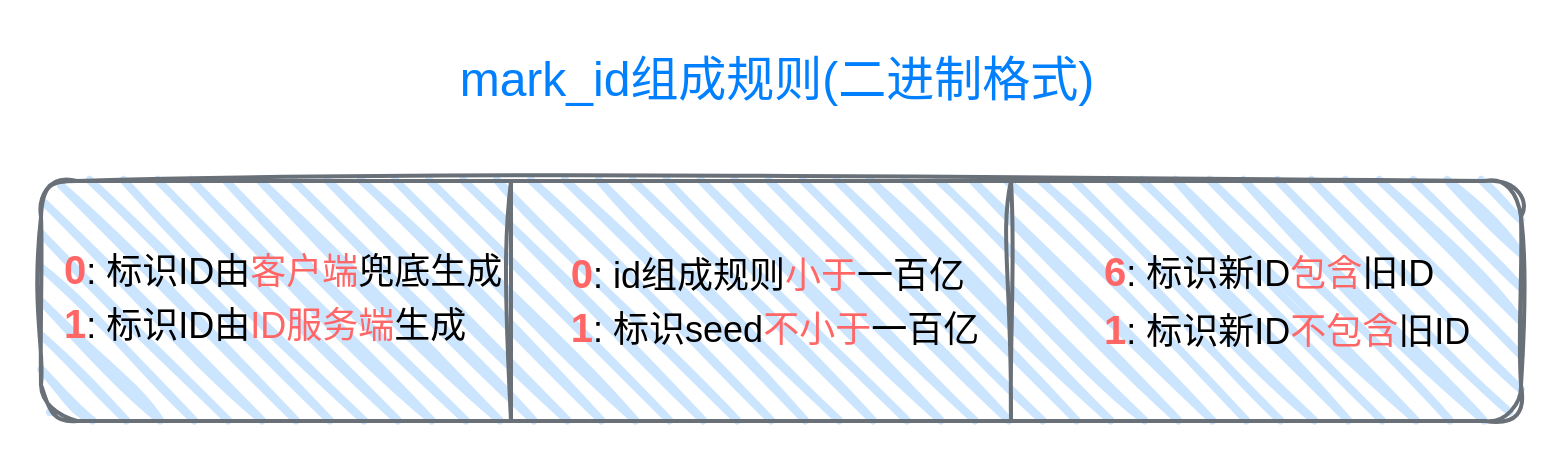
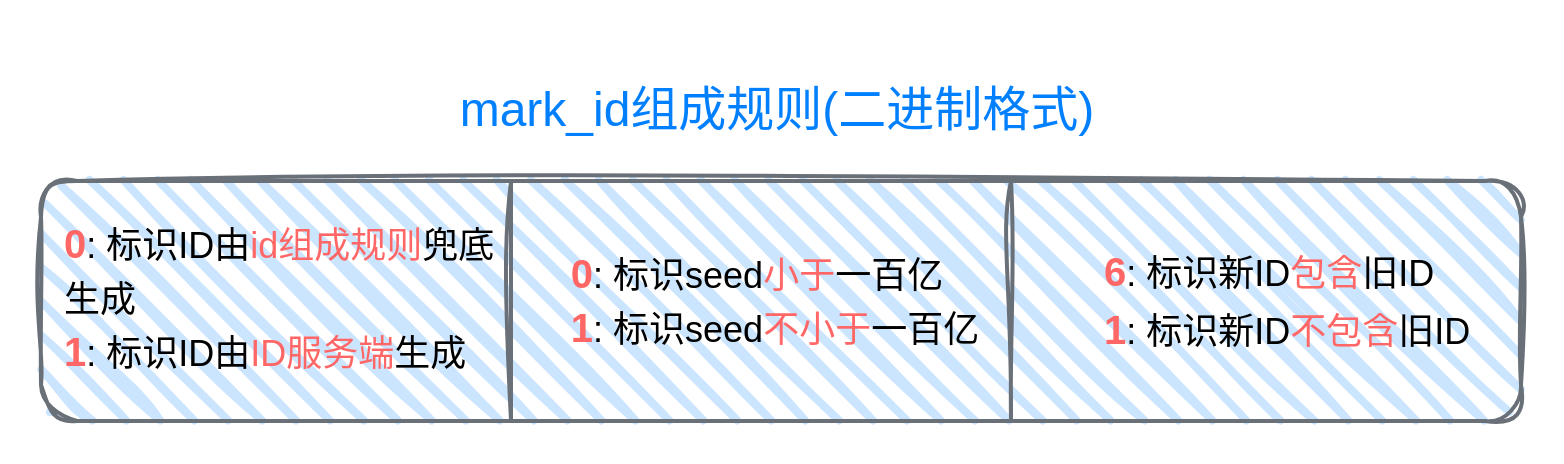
(776, 81) -> (776, 111)
(286, 297) -> (293, 297)
(776, 301) -> (776, 301)
